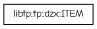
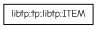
(48, 14) -> (48, 14)
